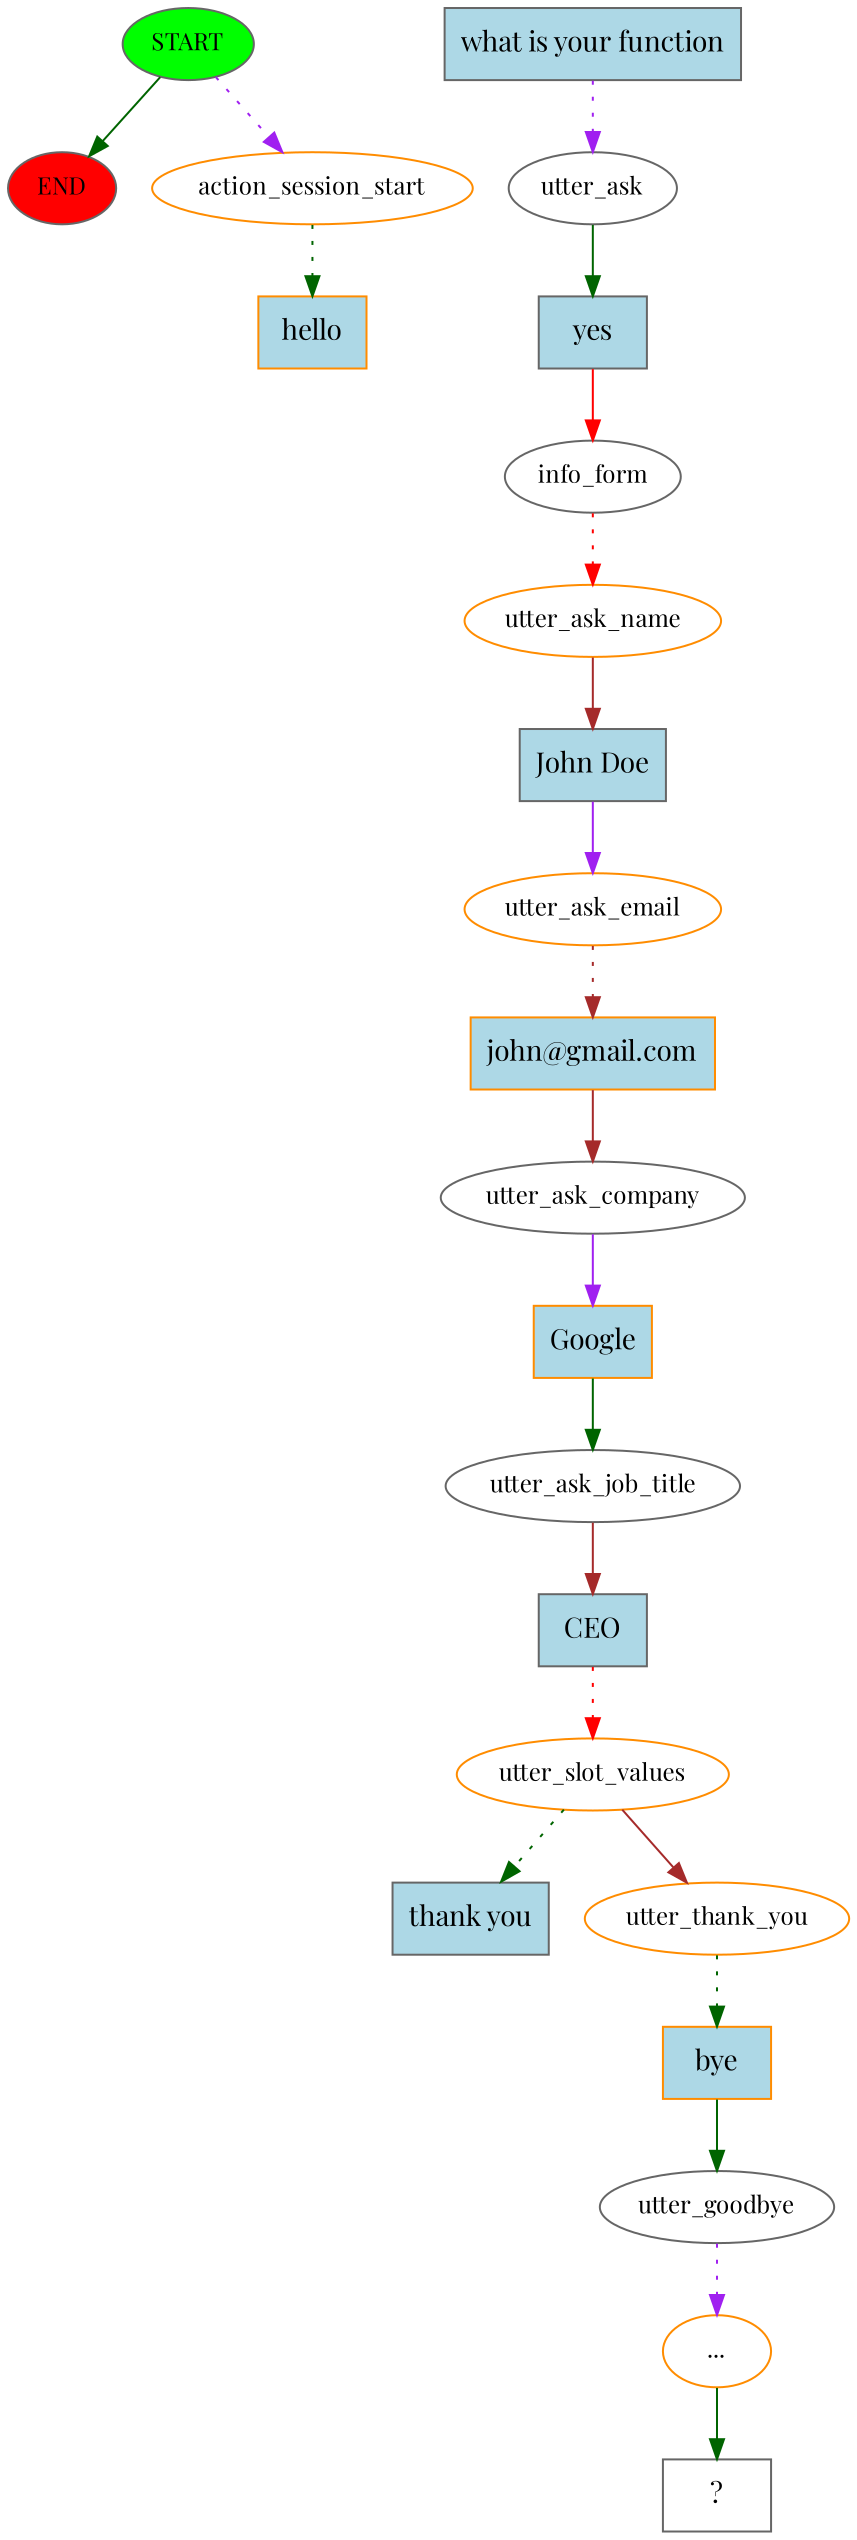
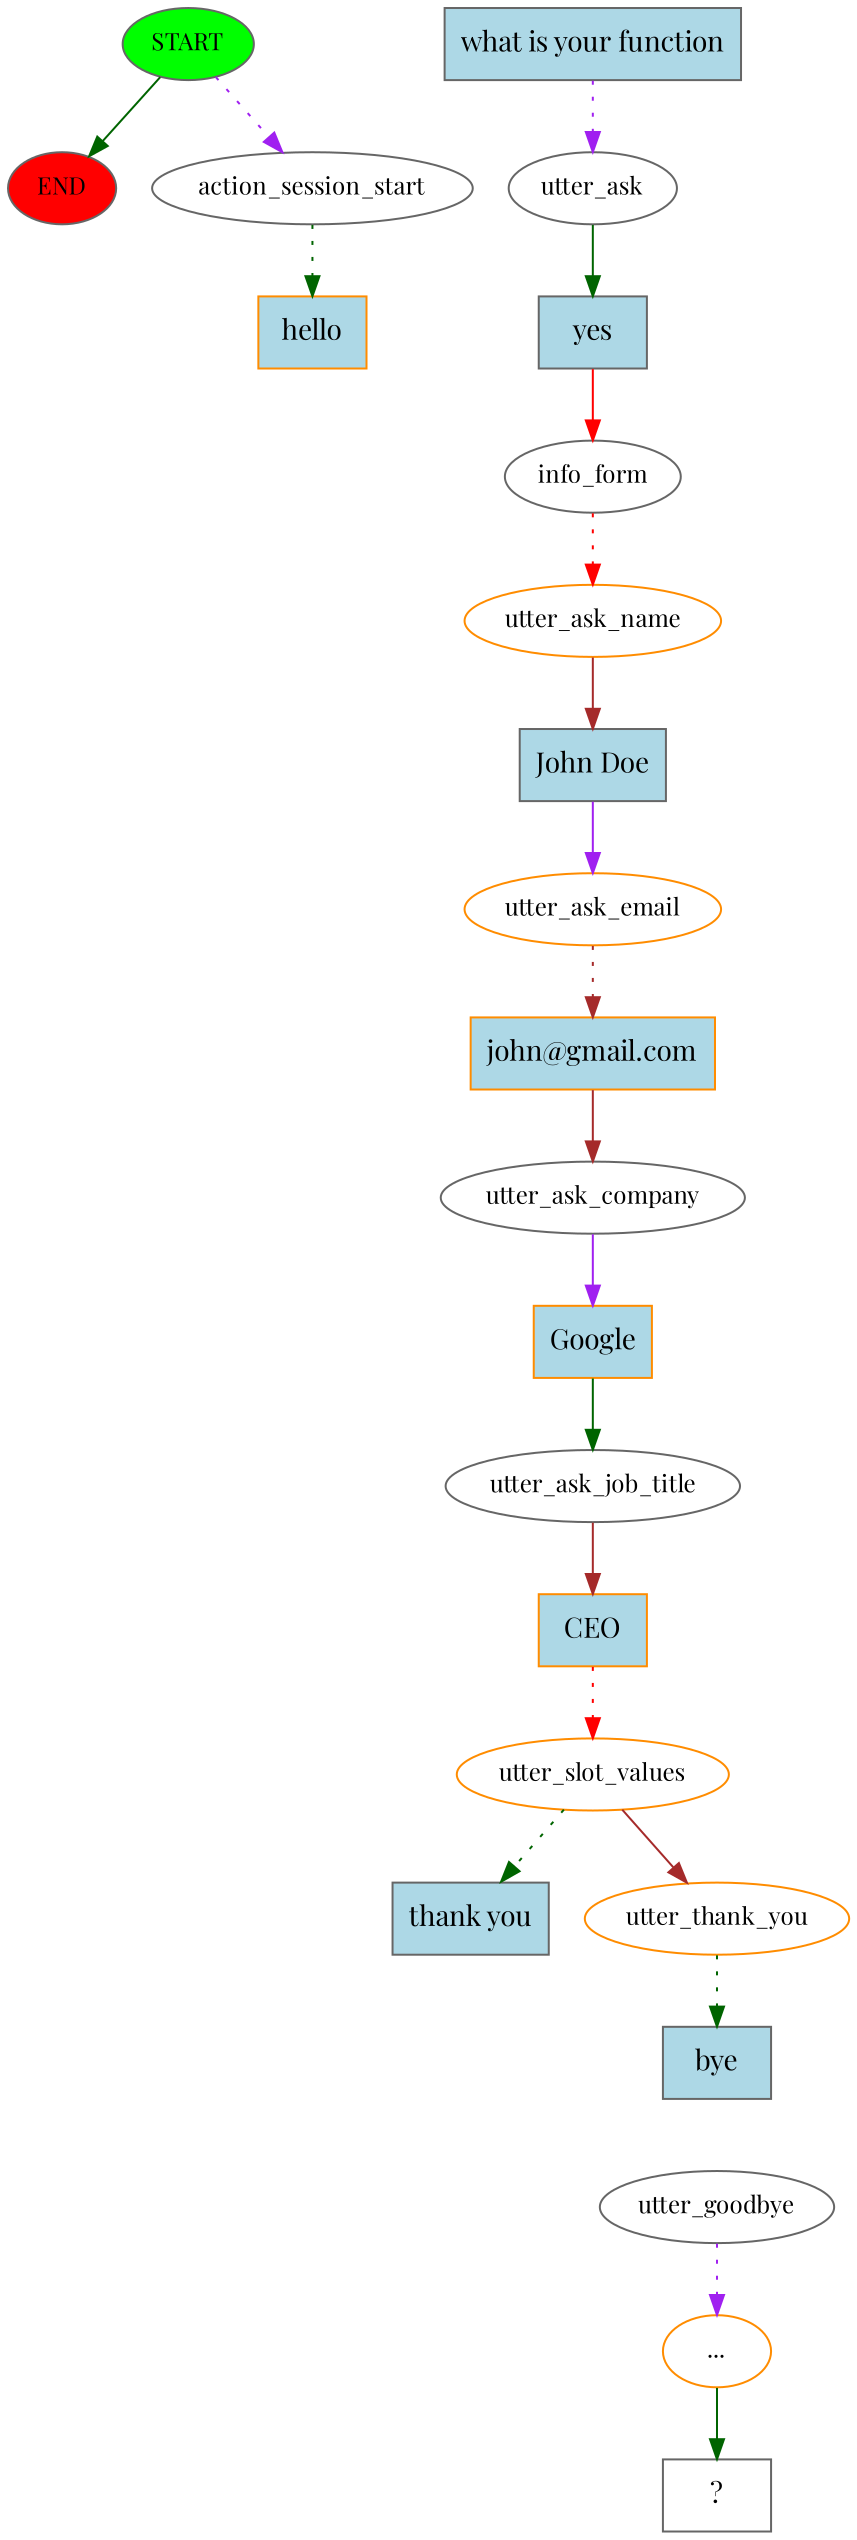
(312, 188) -> (312, 188)
(593, 1630) -> (593, 1630)
(717, 2063) -> (717, 2063)
(717, 2125) -> none
